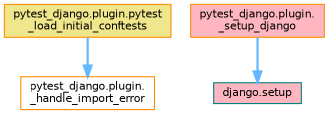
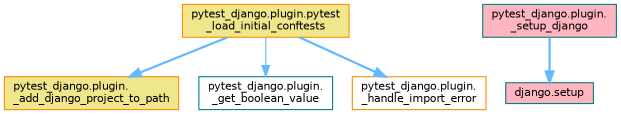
(258, 21) -> (550, 21)
none -> (92, 93)
none -> (266, 93)
